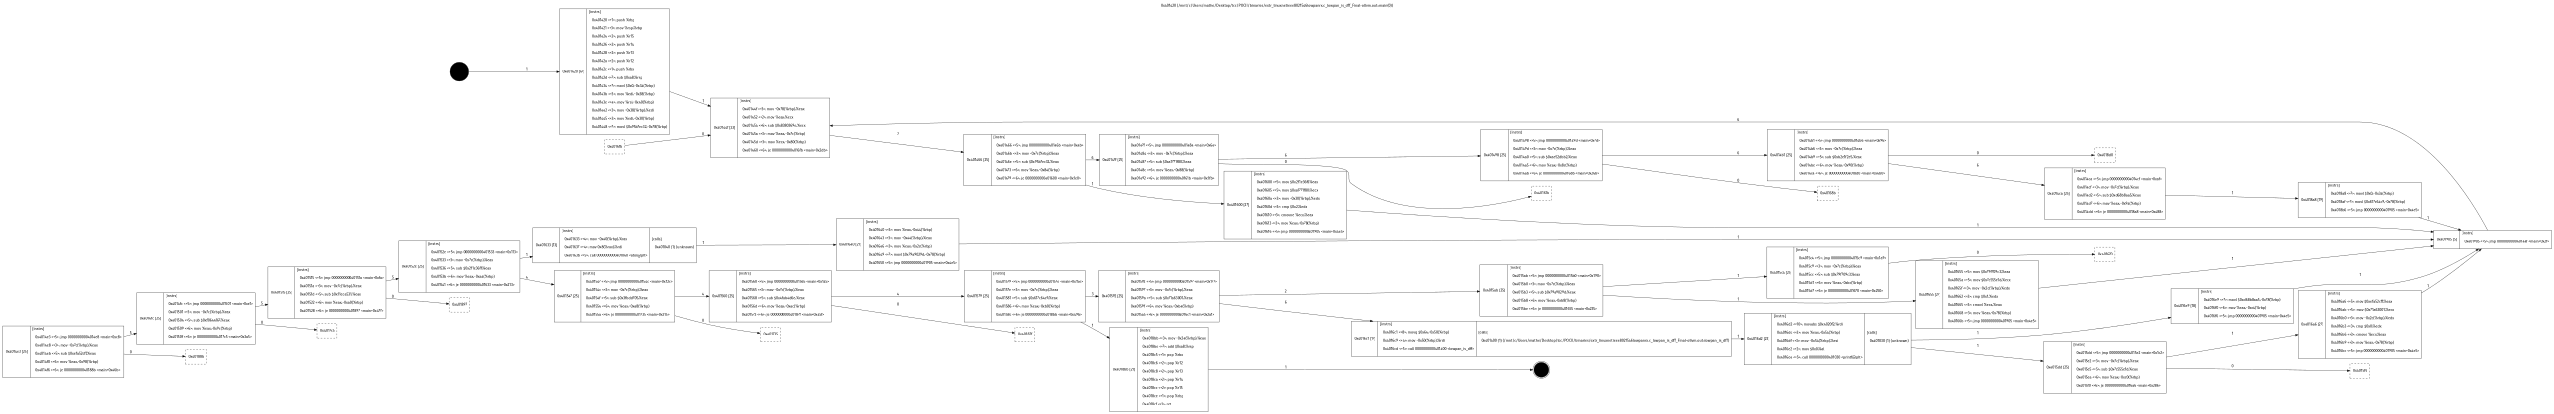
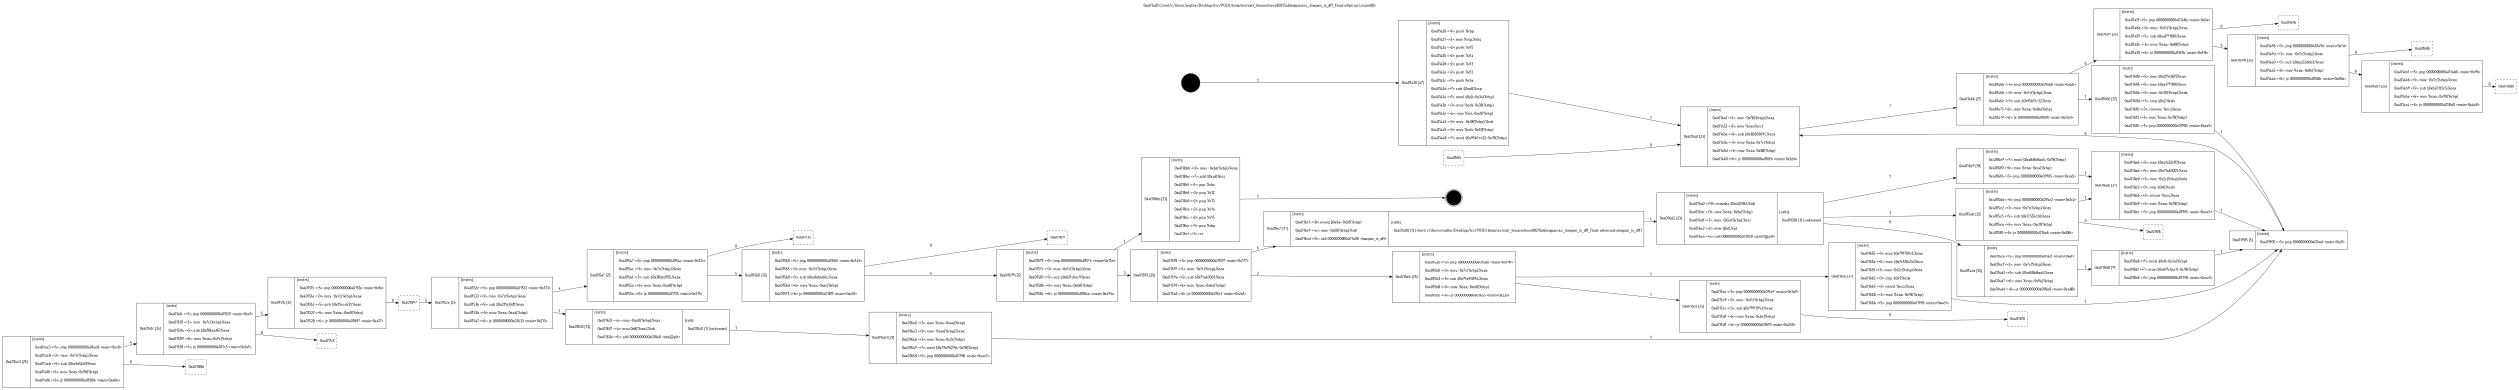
(1965, 174) -> (1892, 230)
(391, 280) -> (424, 303)
(2388, 284) -> (2084, 176)
